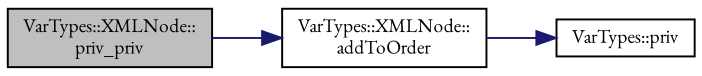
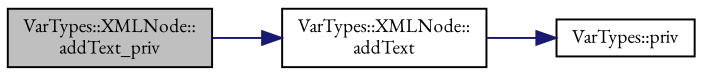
(110, 38) -> (110, 38)
(384, 38) -> (384, 38)
